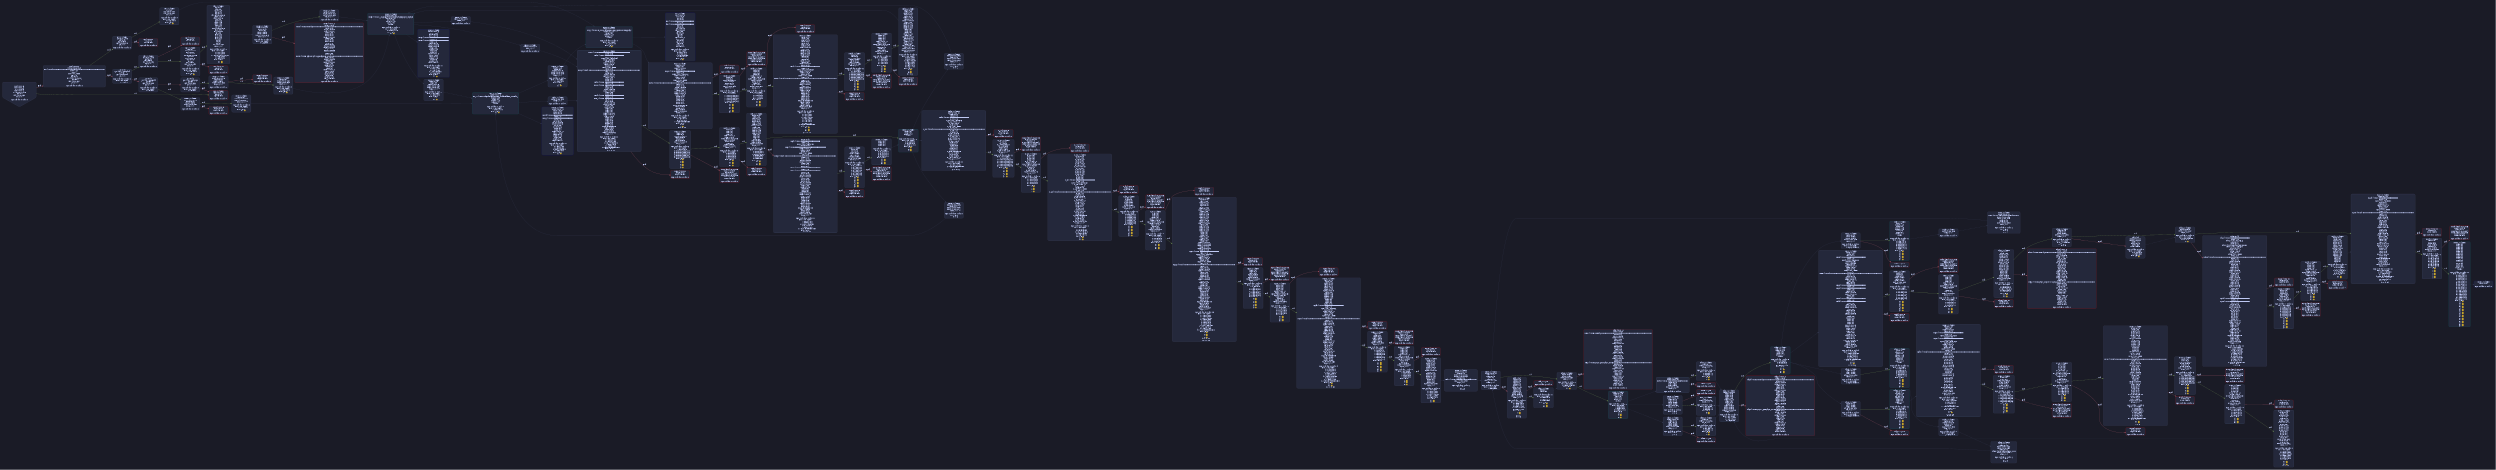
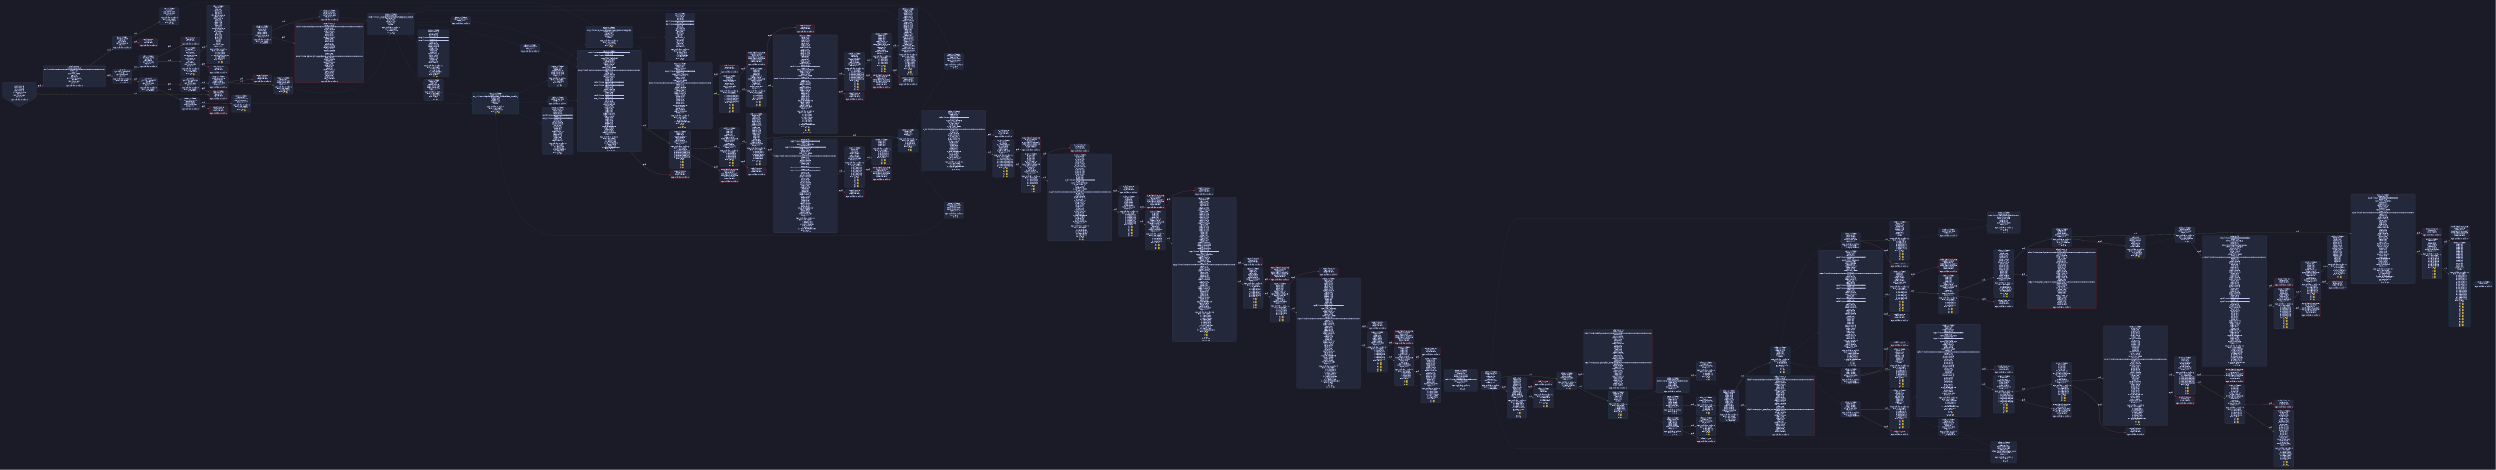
none -> (1900, 344)
(1706, 385) -> none
(1706, 392) -> none
